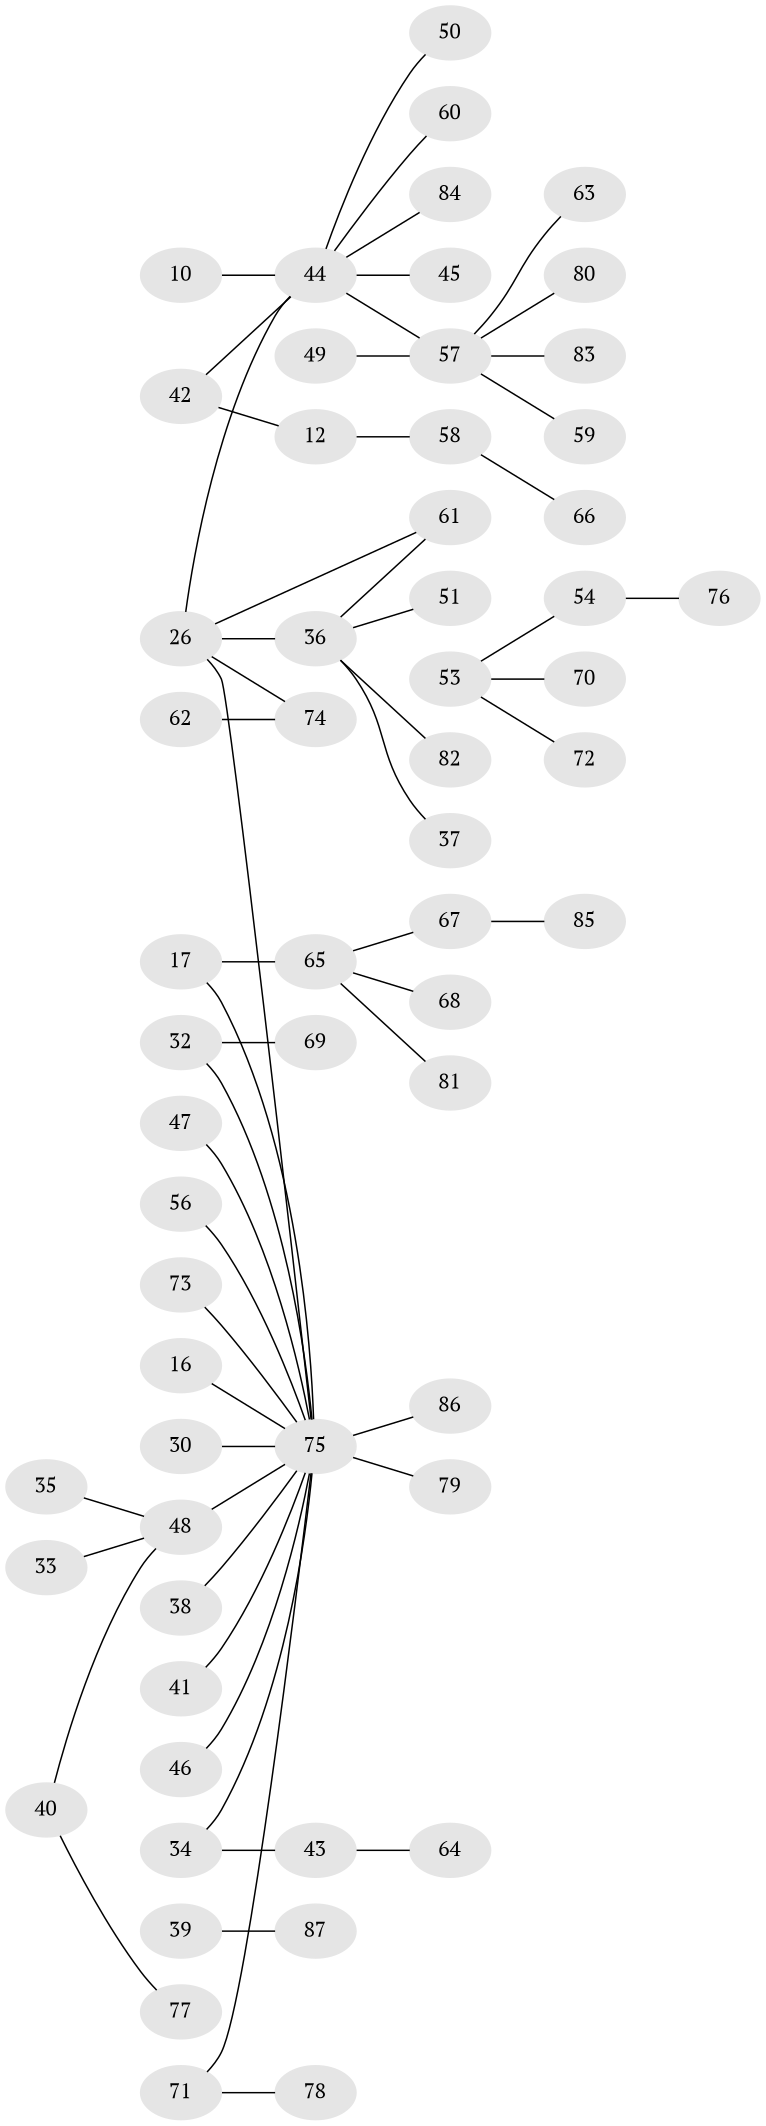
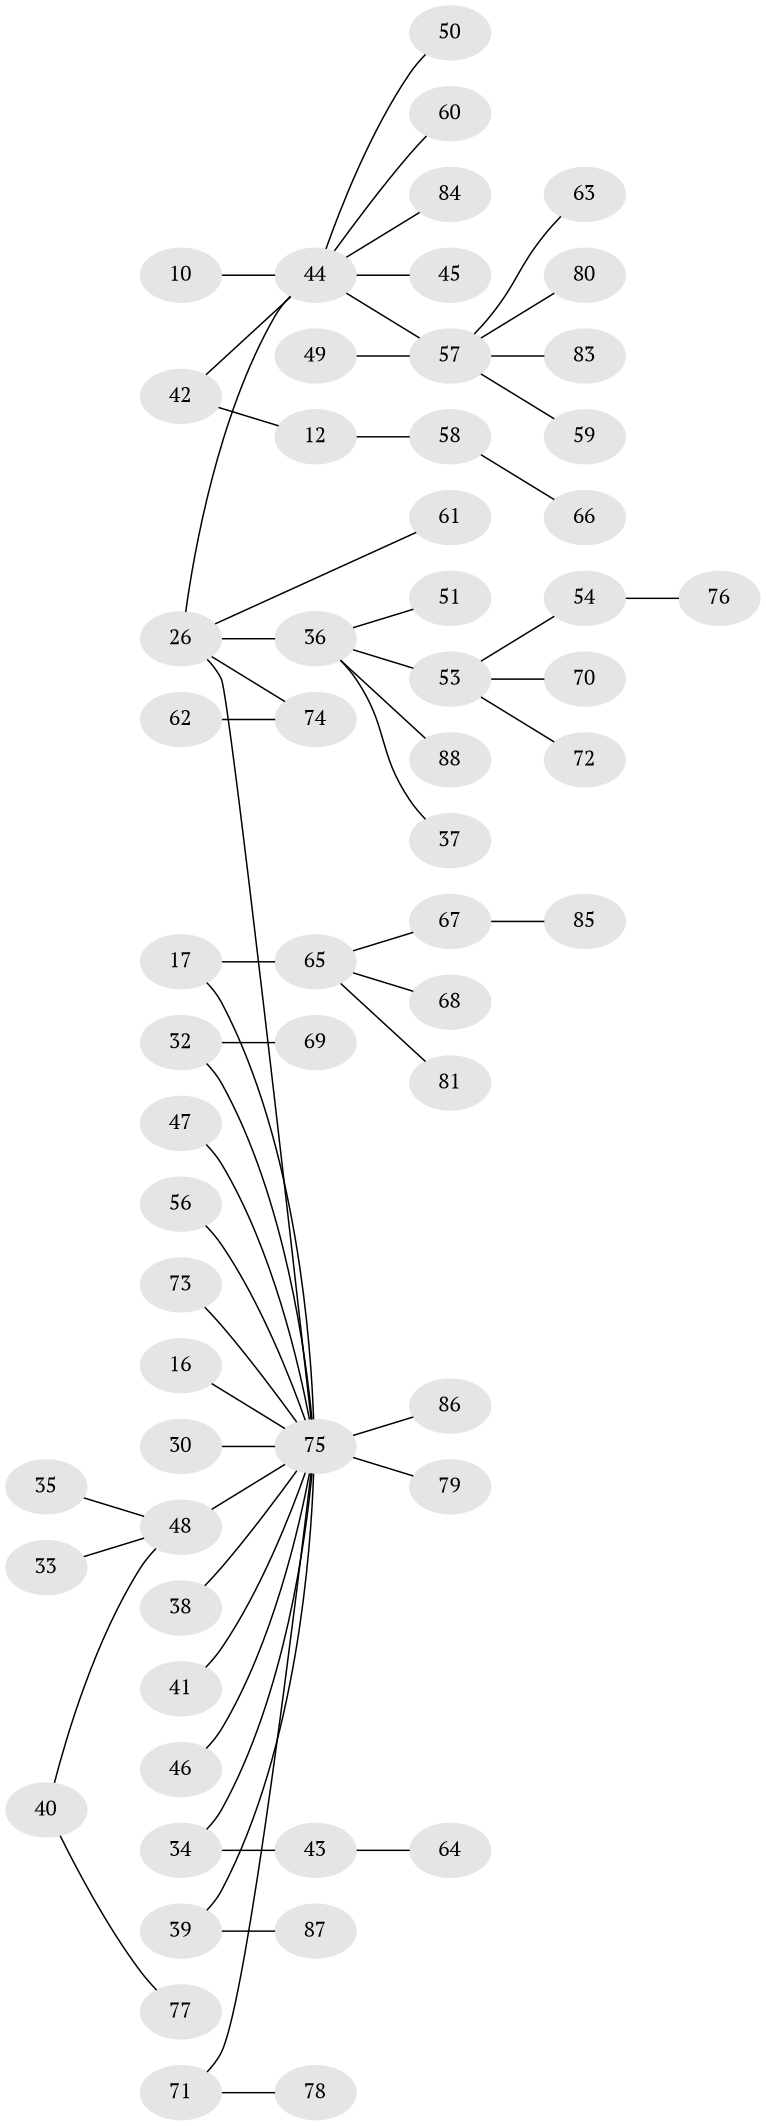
(383, 578) -> (383, 659)
(450, 760) -> (450, 760)
none -> (260, 1798)
